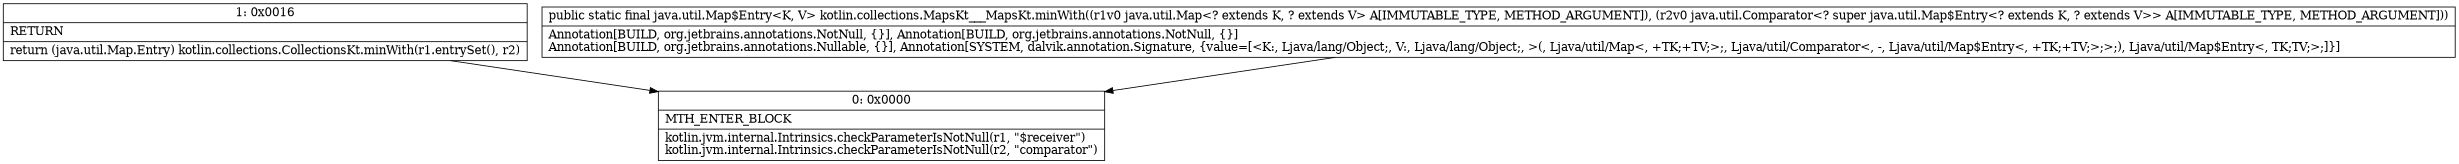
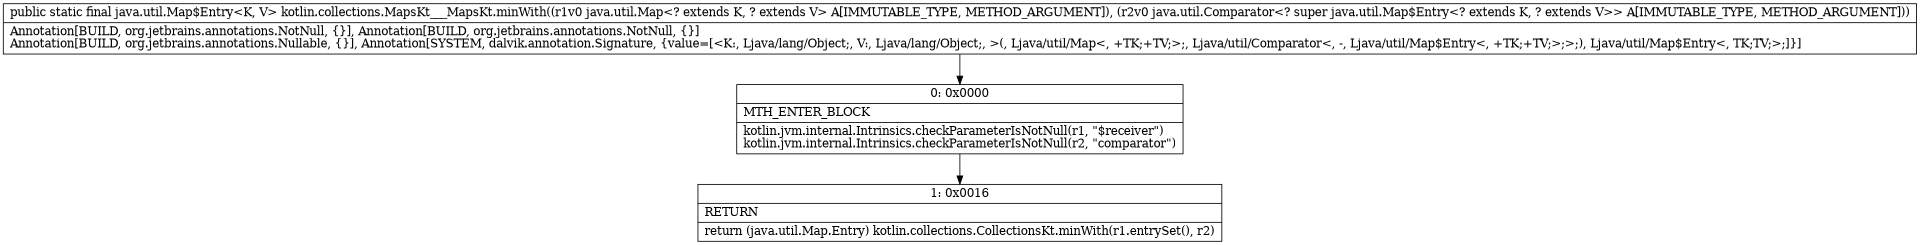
(550, 76) -> (960, 165)
